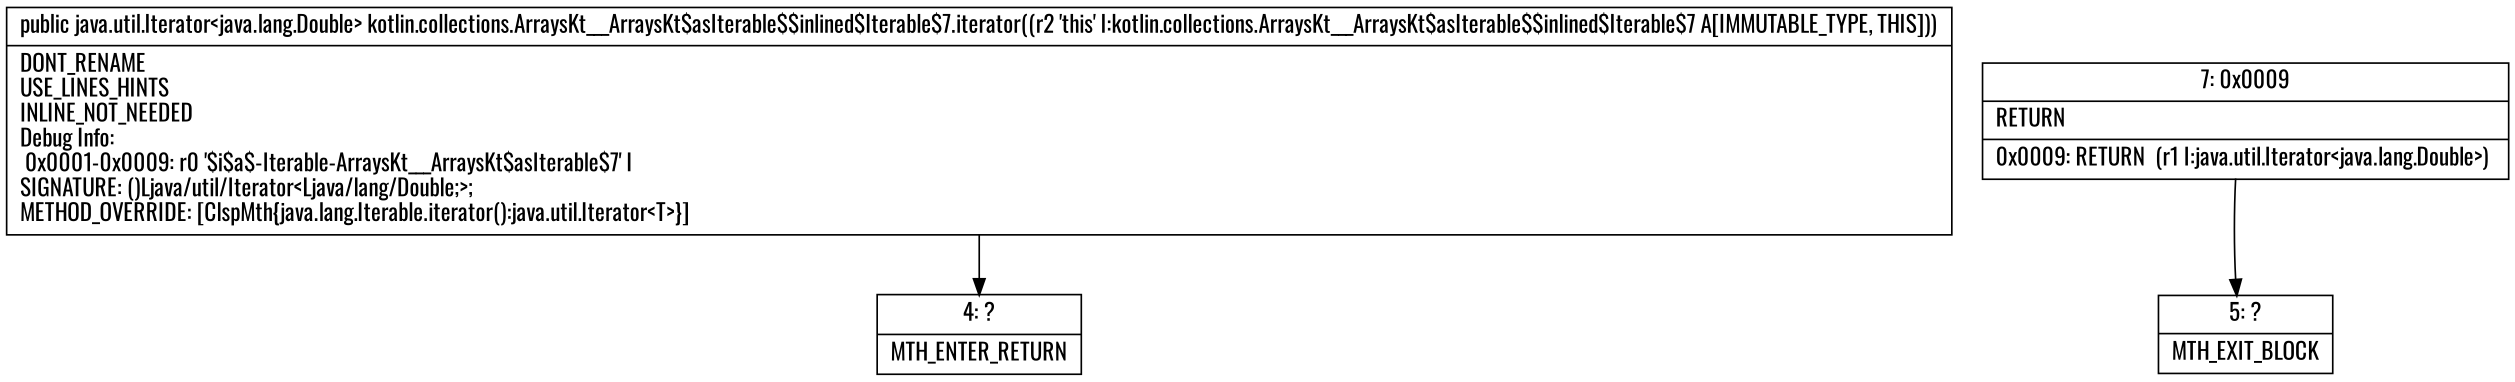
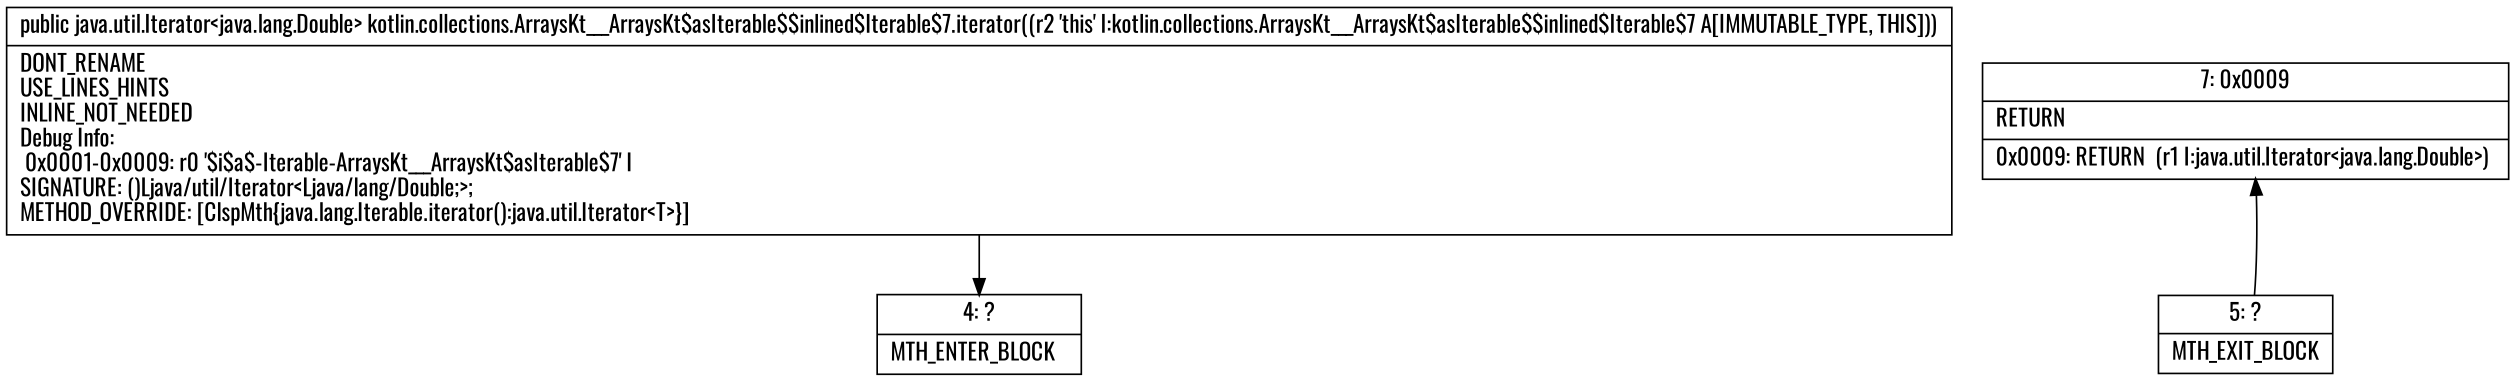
(2234, 229) -> (2257, 246)
(979, 354) -> (973, 354)
